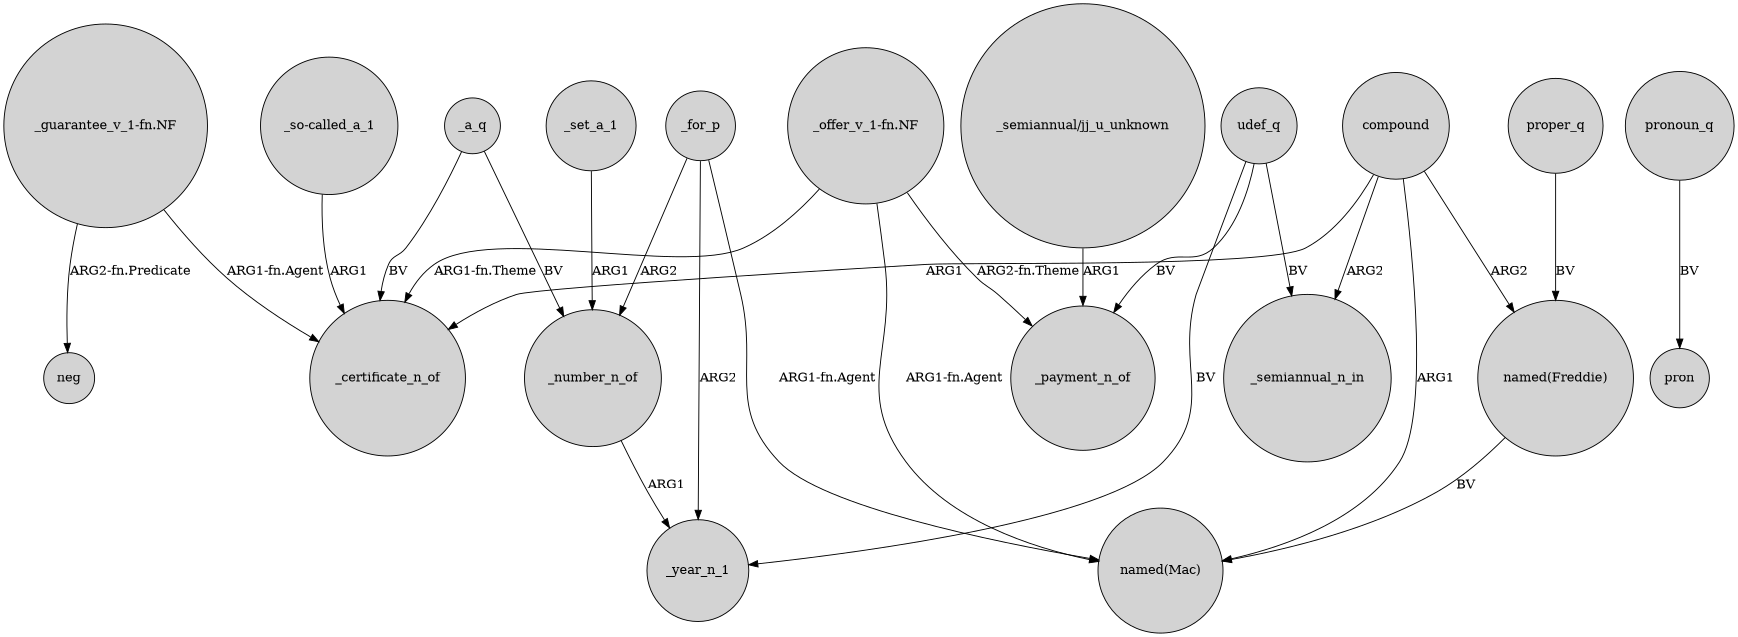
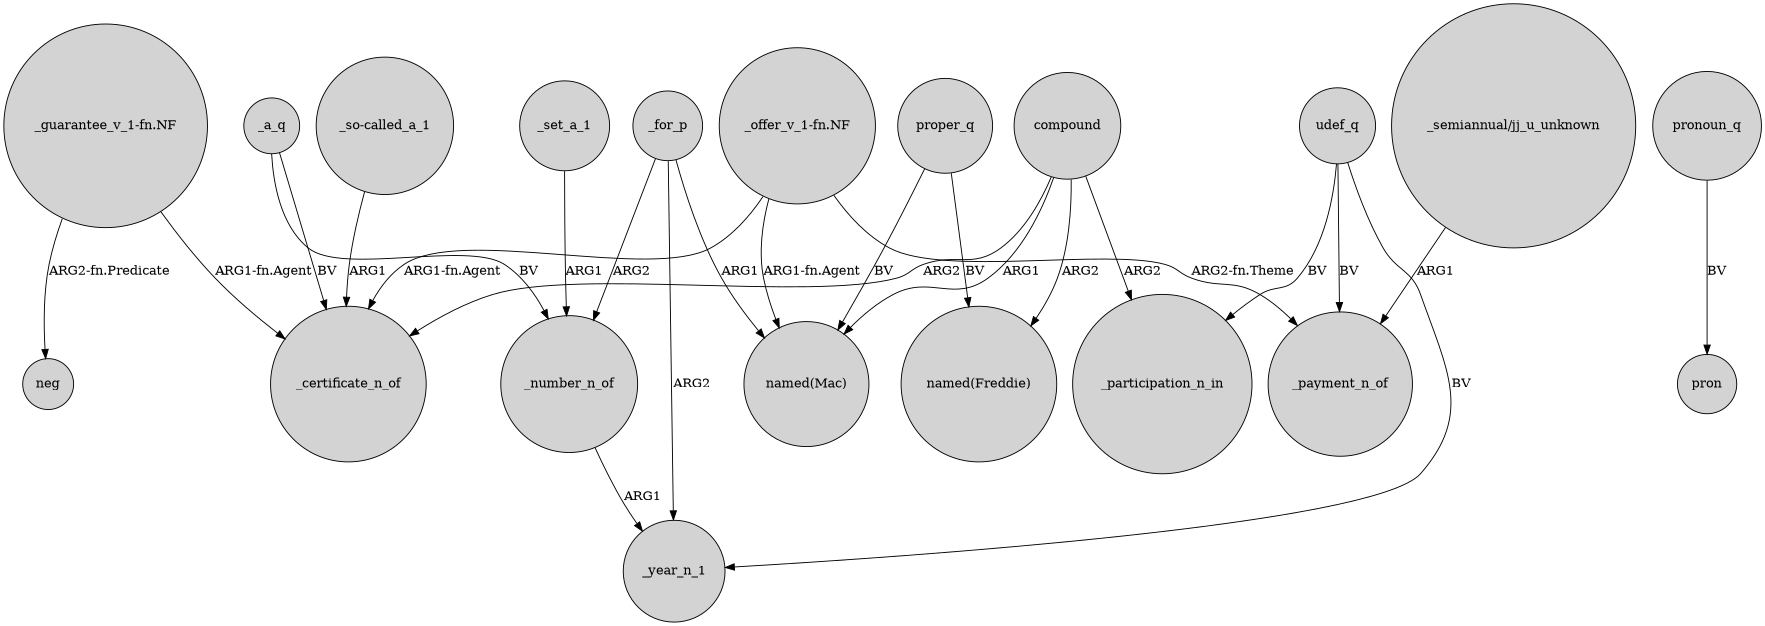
(485, 271) -> (452, 271)
(945, 271) -> (942, 271)
(827, 378) -> (740, 271)
(1307, 378) -> (1162, 384)
(1378, 519) -> (889, 238)
